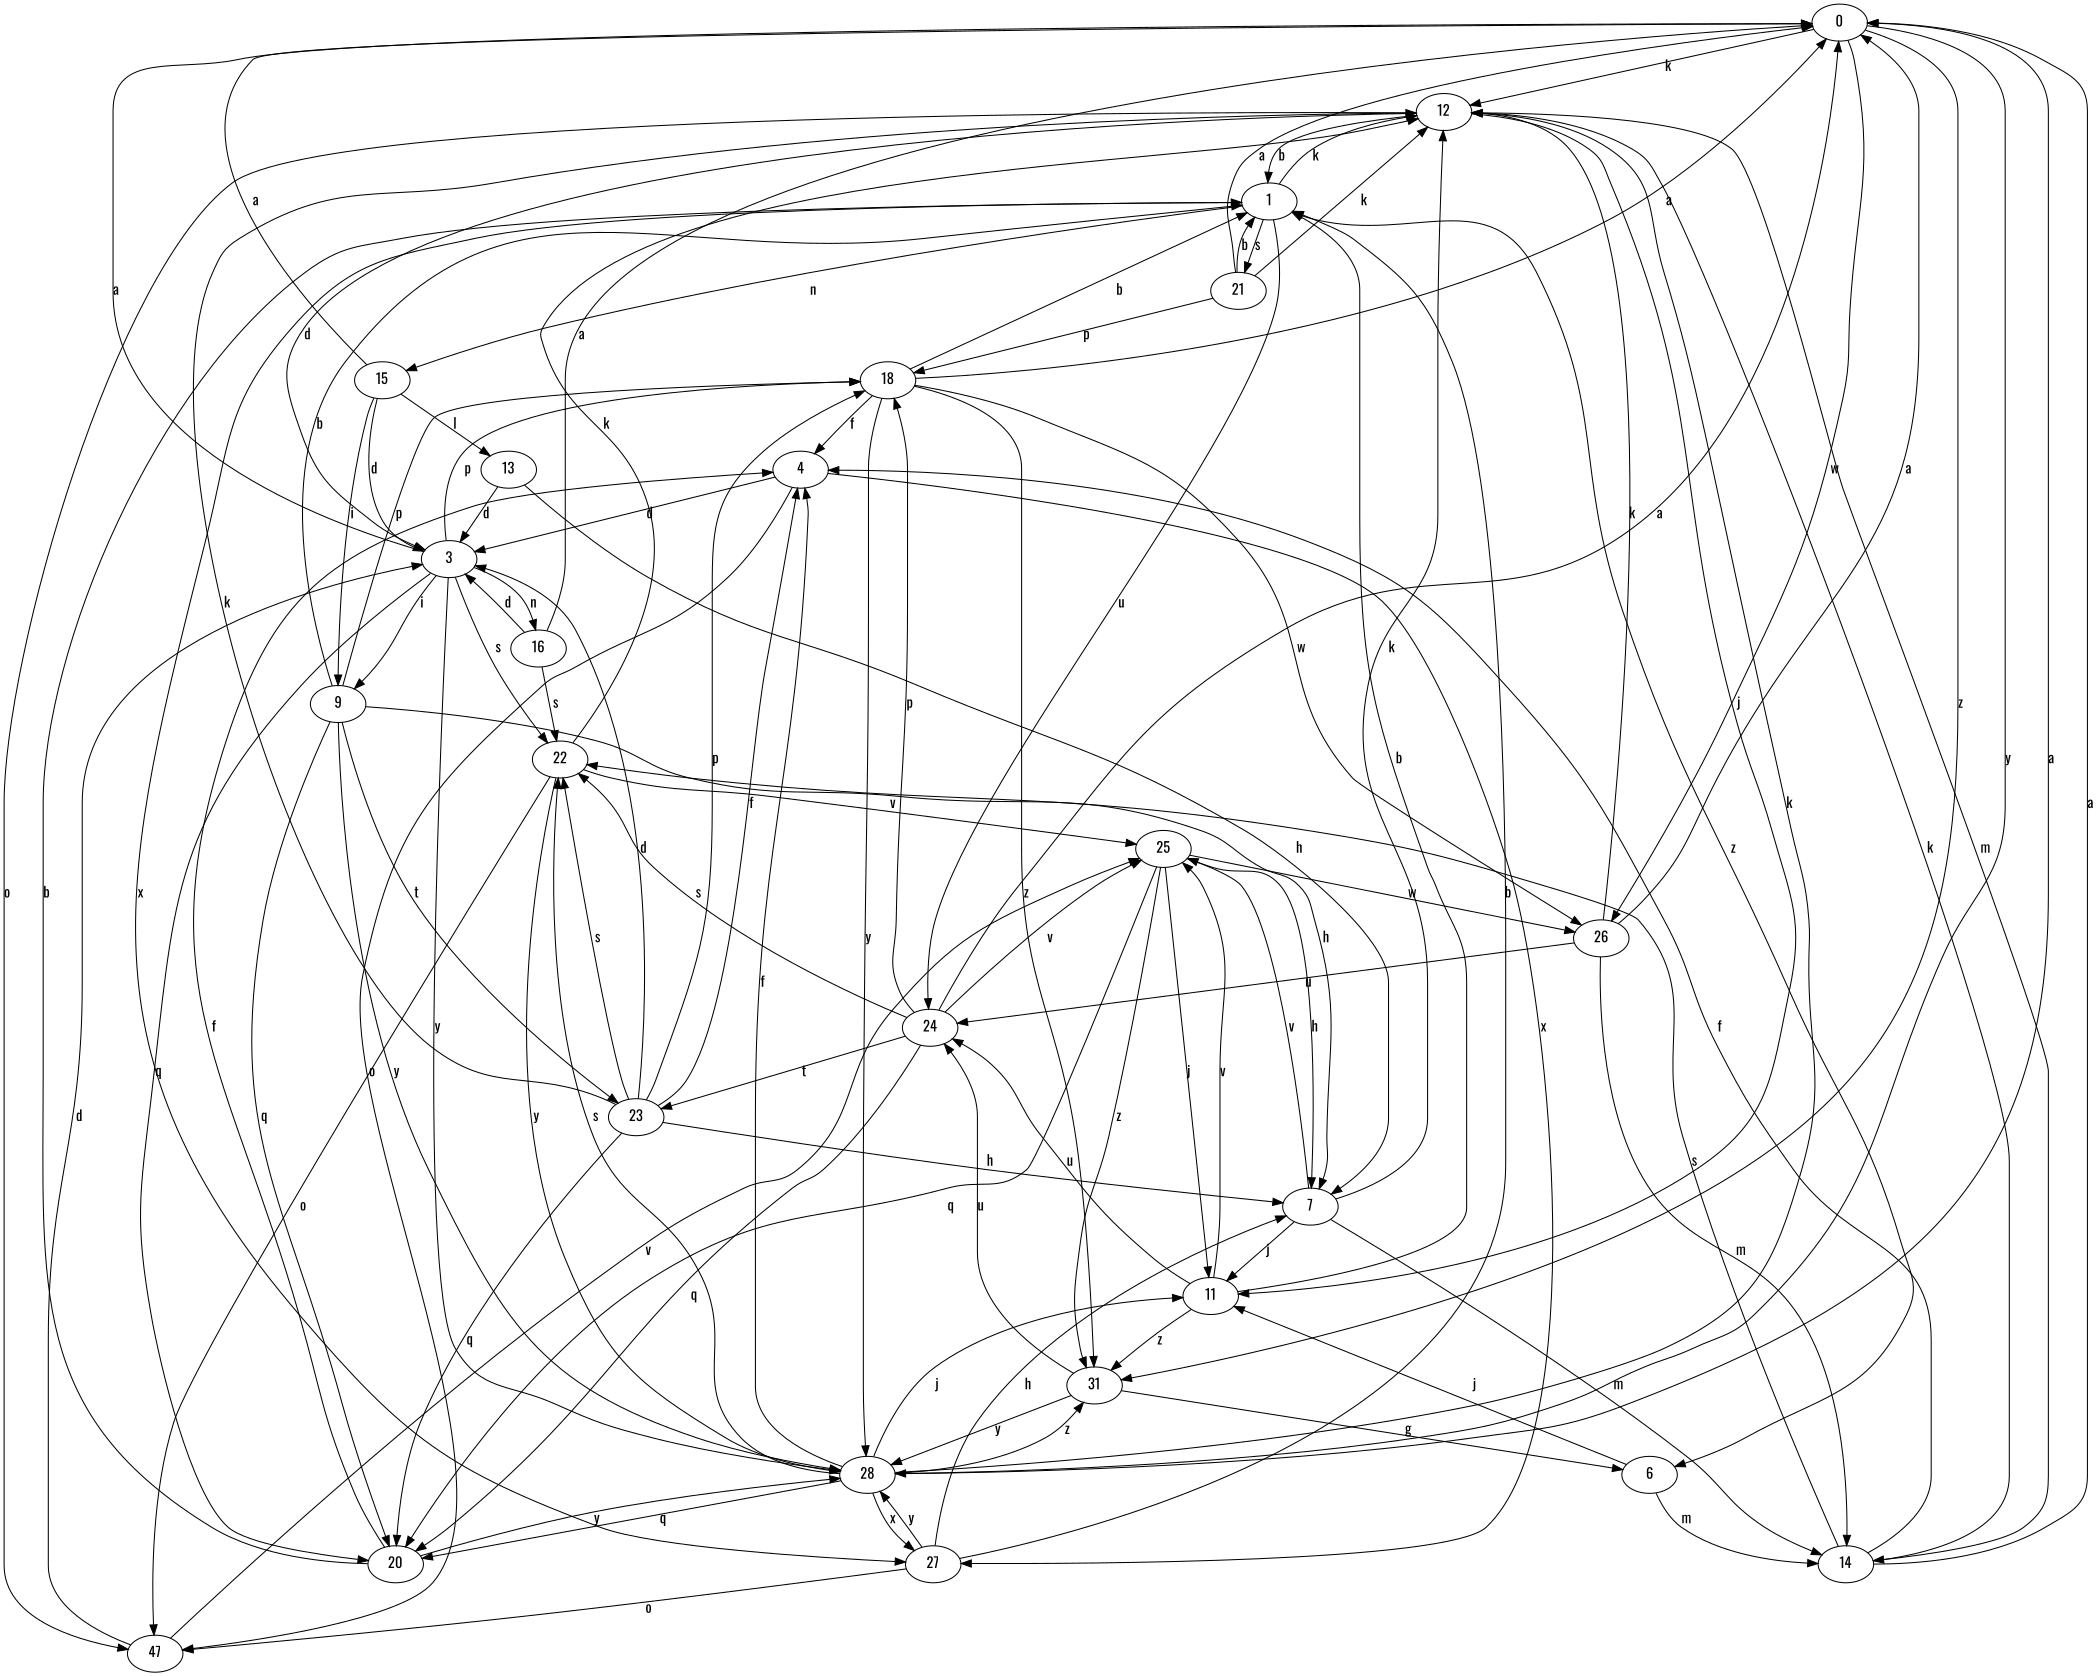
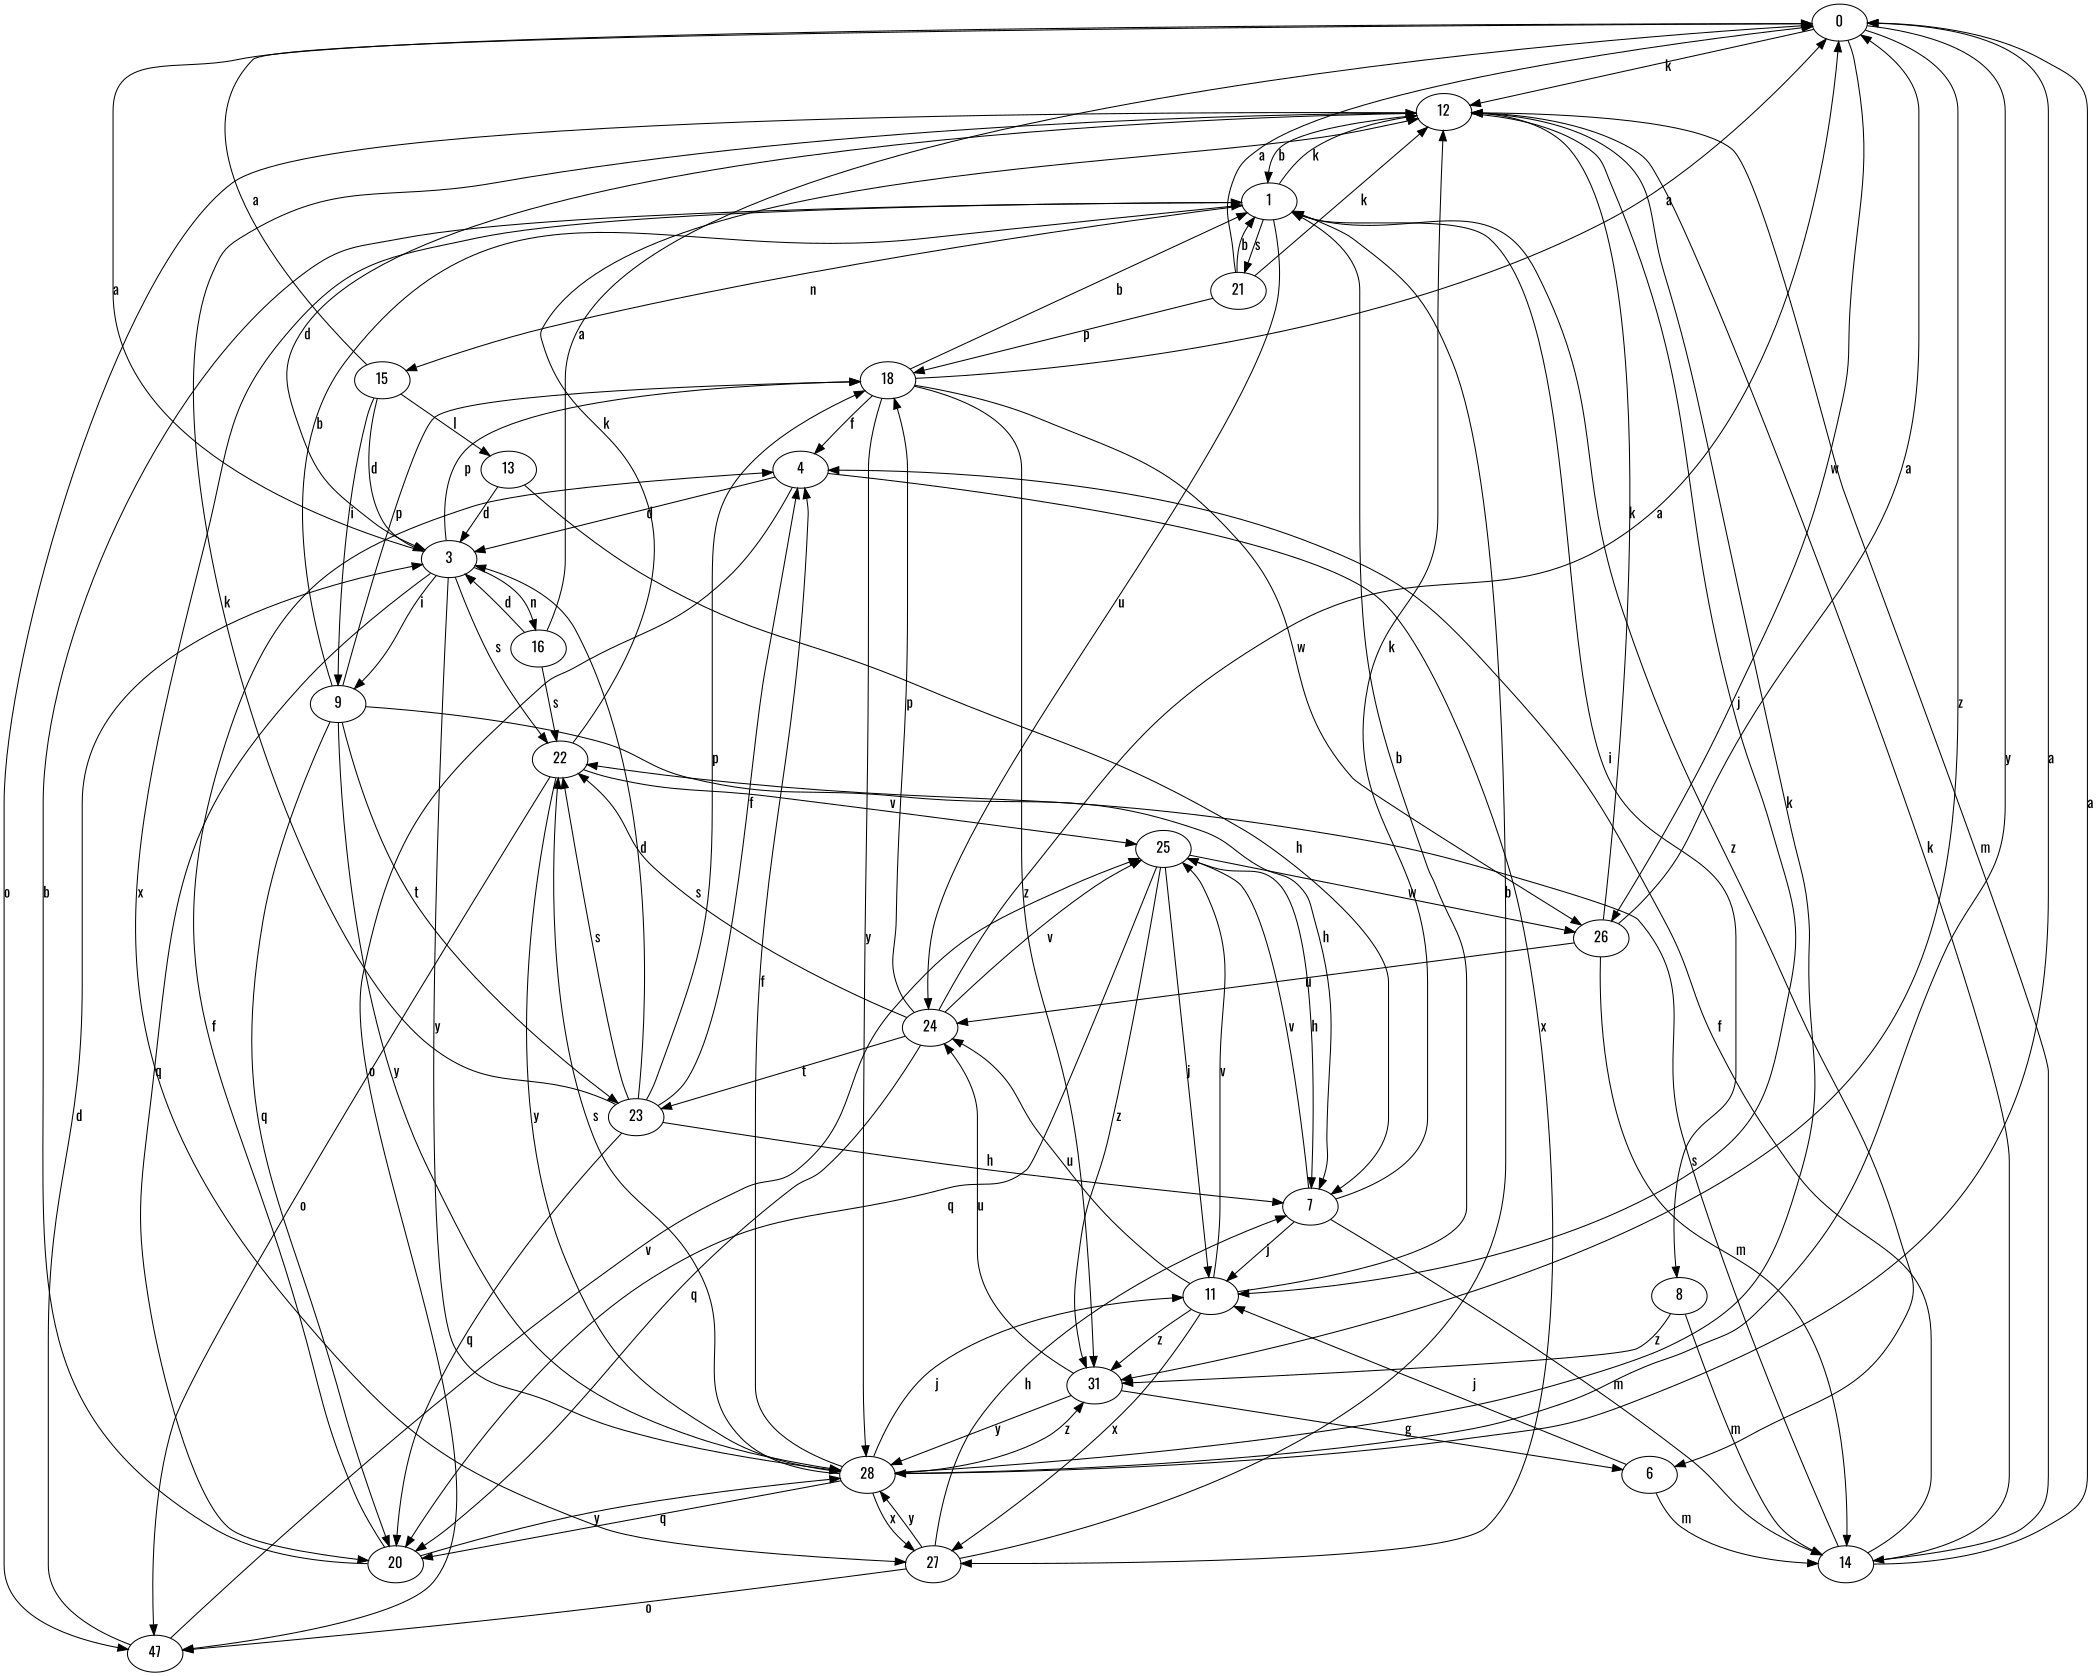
none -> (1679, 1296)
none -> (1093, 1441)
